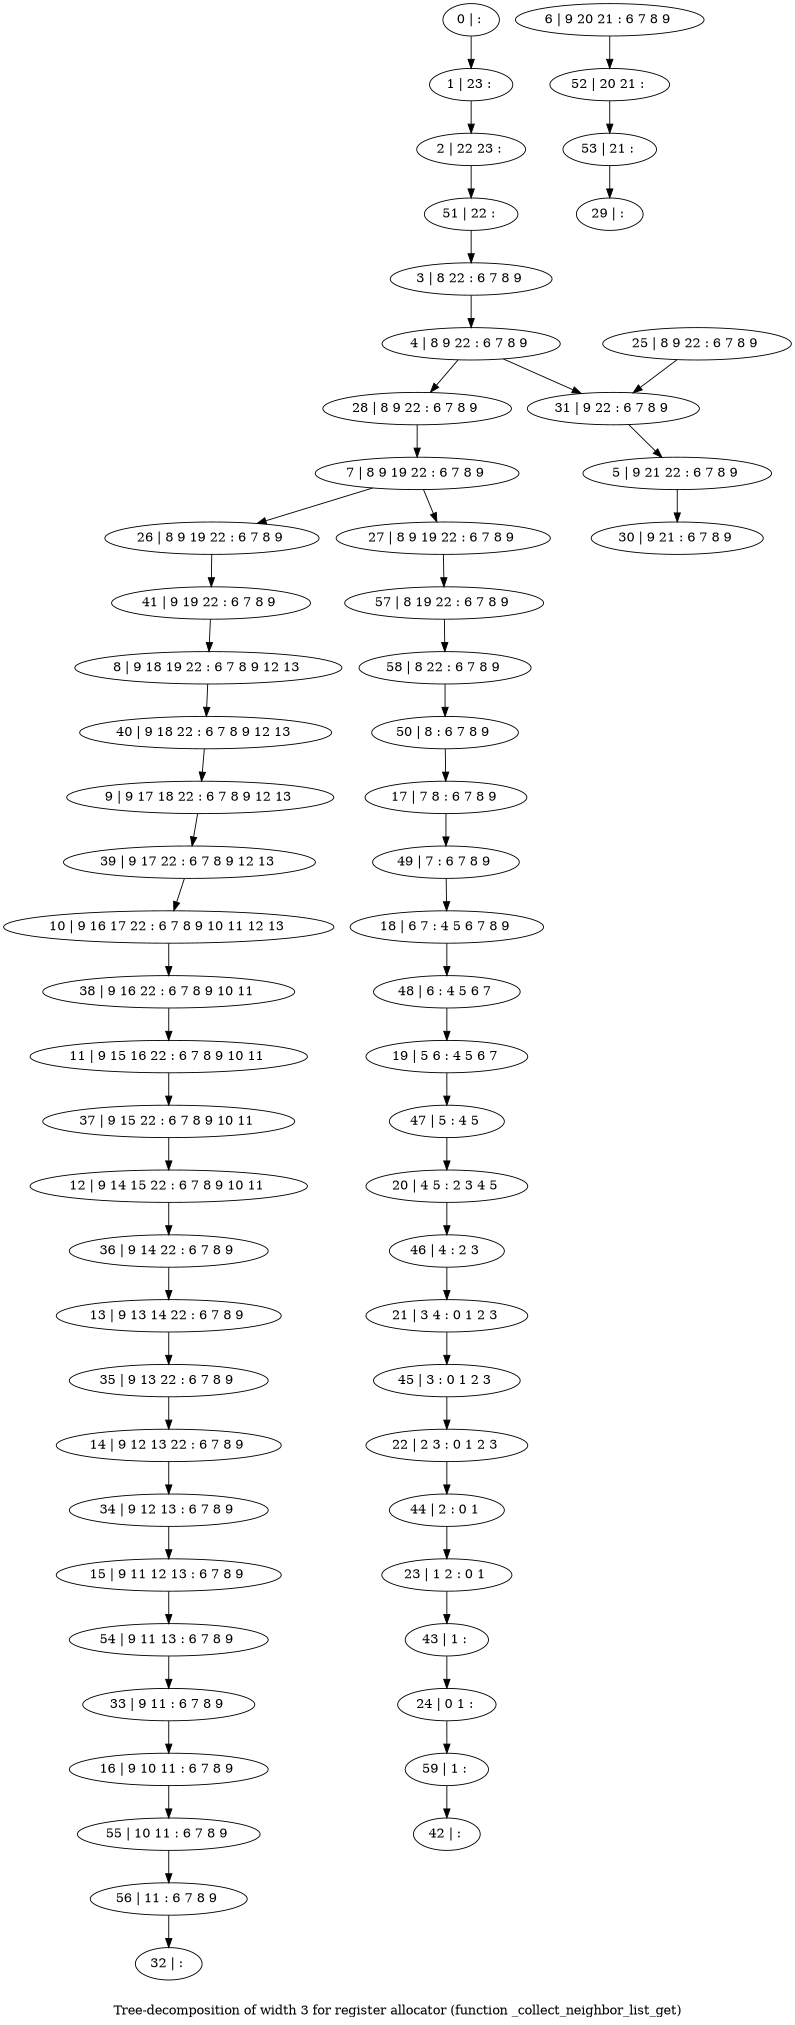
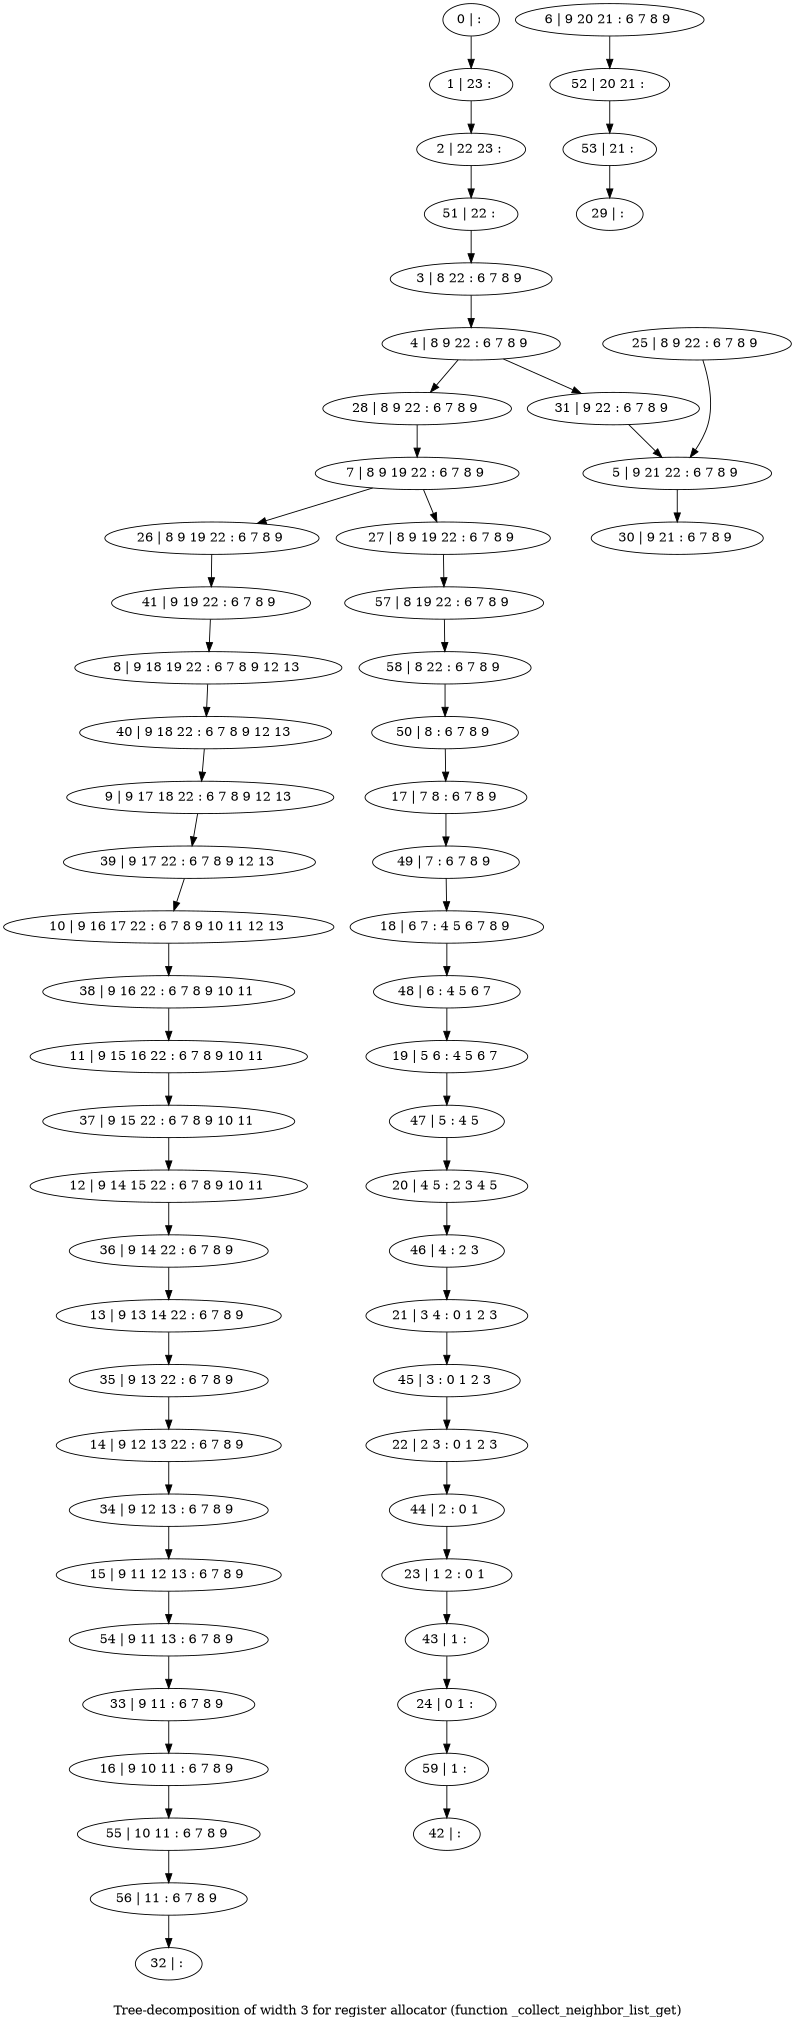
(659, 374) -> (711, 406)
